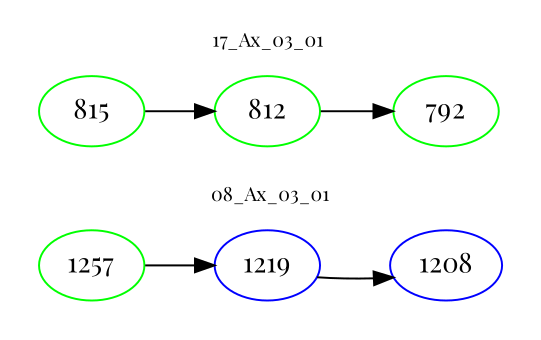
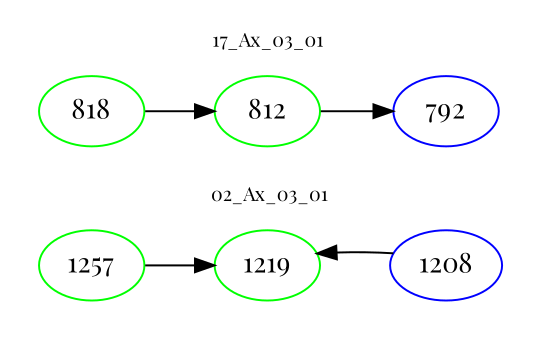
(92, 111) -> (92, 111)
(446, 111) -> (446, 111)
(270, 196) -> (270, 196)
(267, 265) -> (267, 265)
(345, 278) -> (365, 252)
